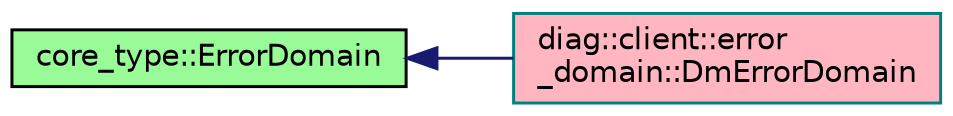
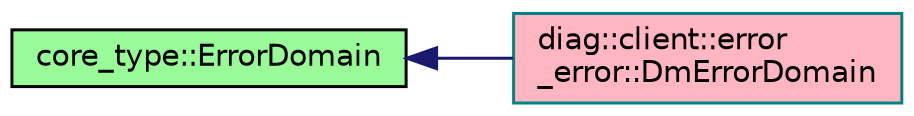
(727, 58) -> (708, 58)
